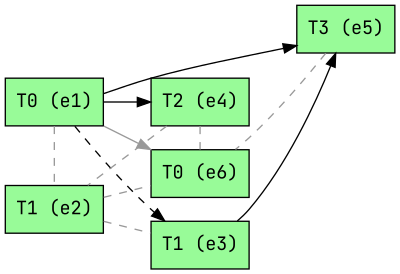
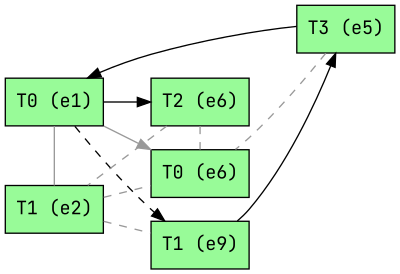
(193, 68) -> (197, 43)
(200, 102) -> (200, 102)
(54, 156) -> (54, 156)
(200, 245) -> (200, 245)
